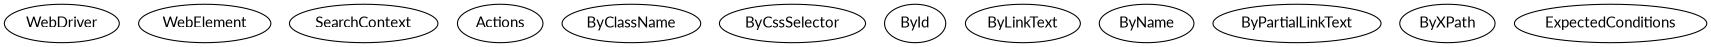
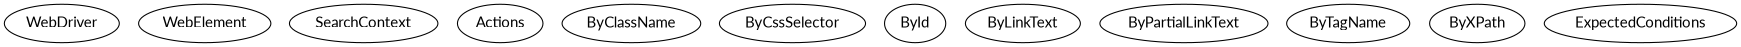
(1147, 23) -> none
none -> (1348, 23)
